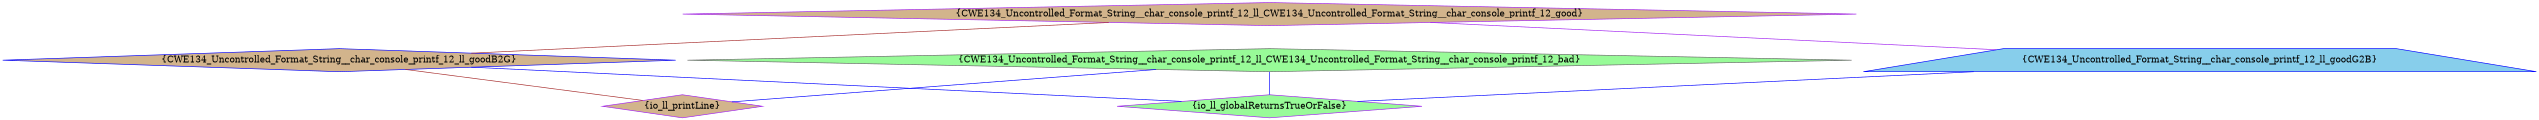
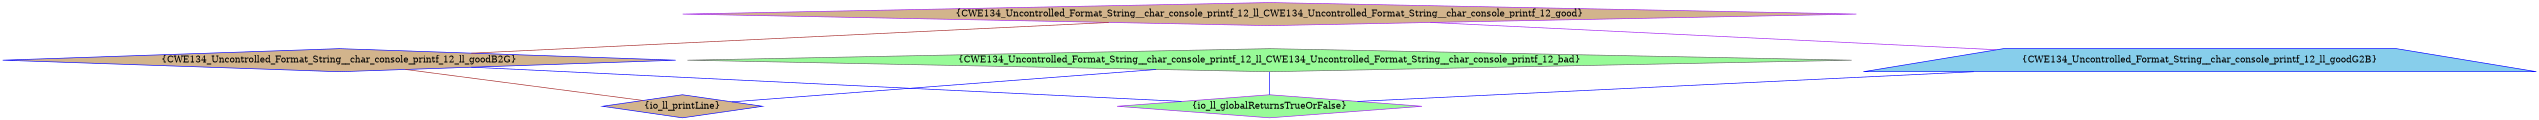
(682, 106) -> (682, 106)
